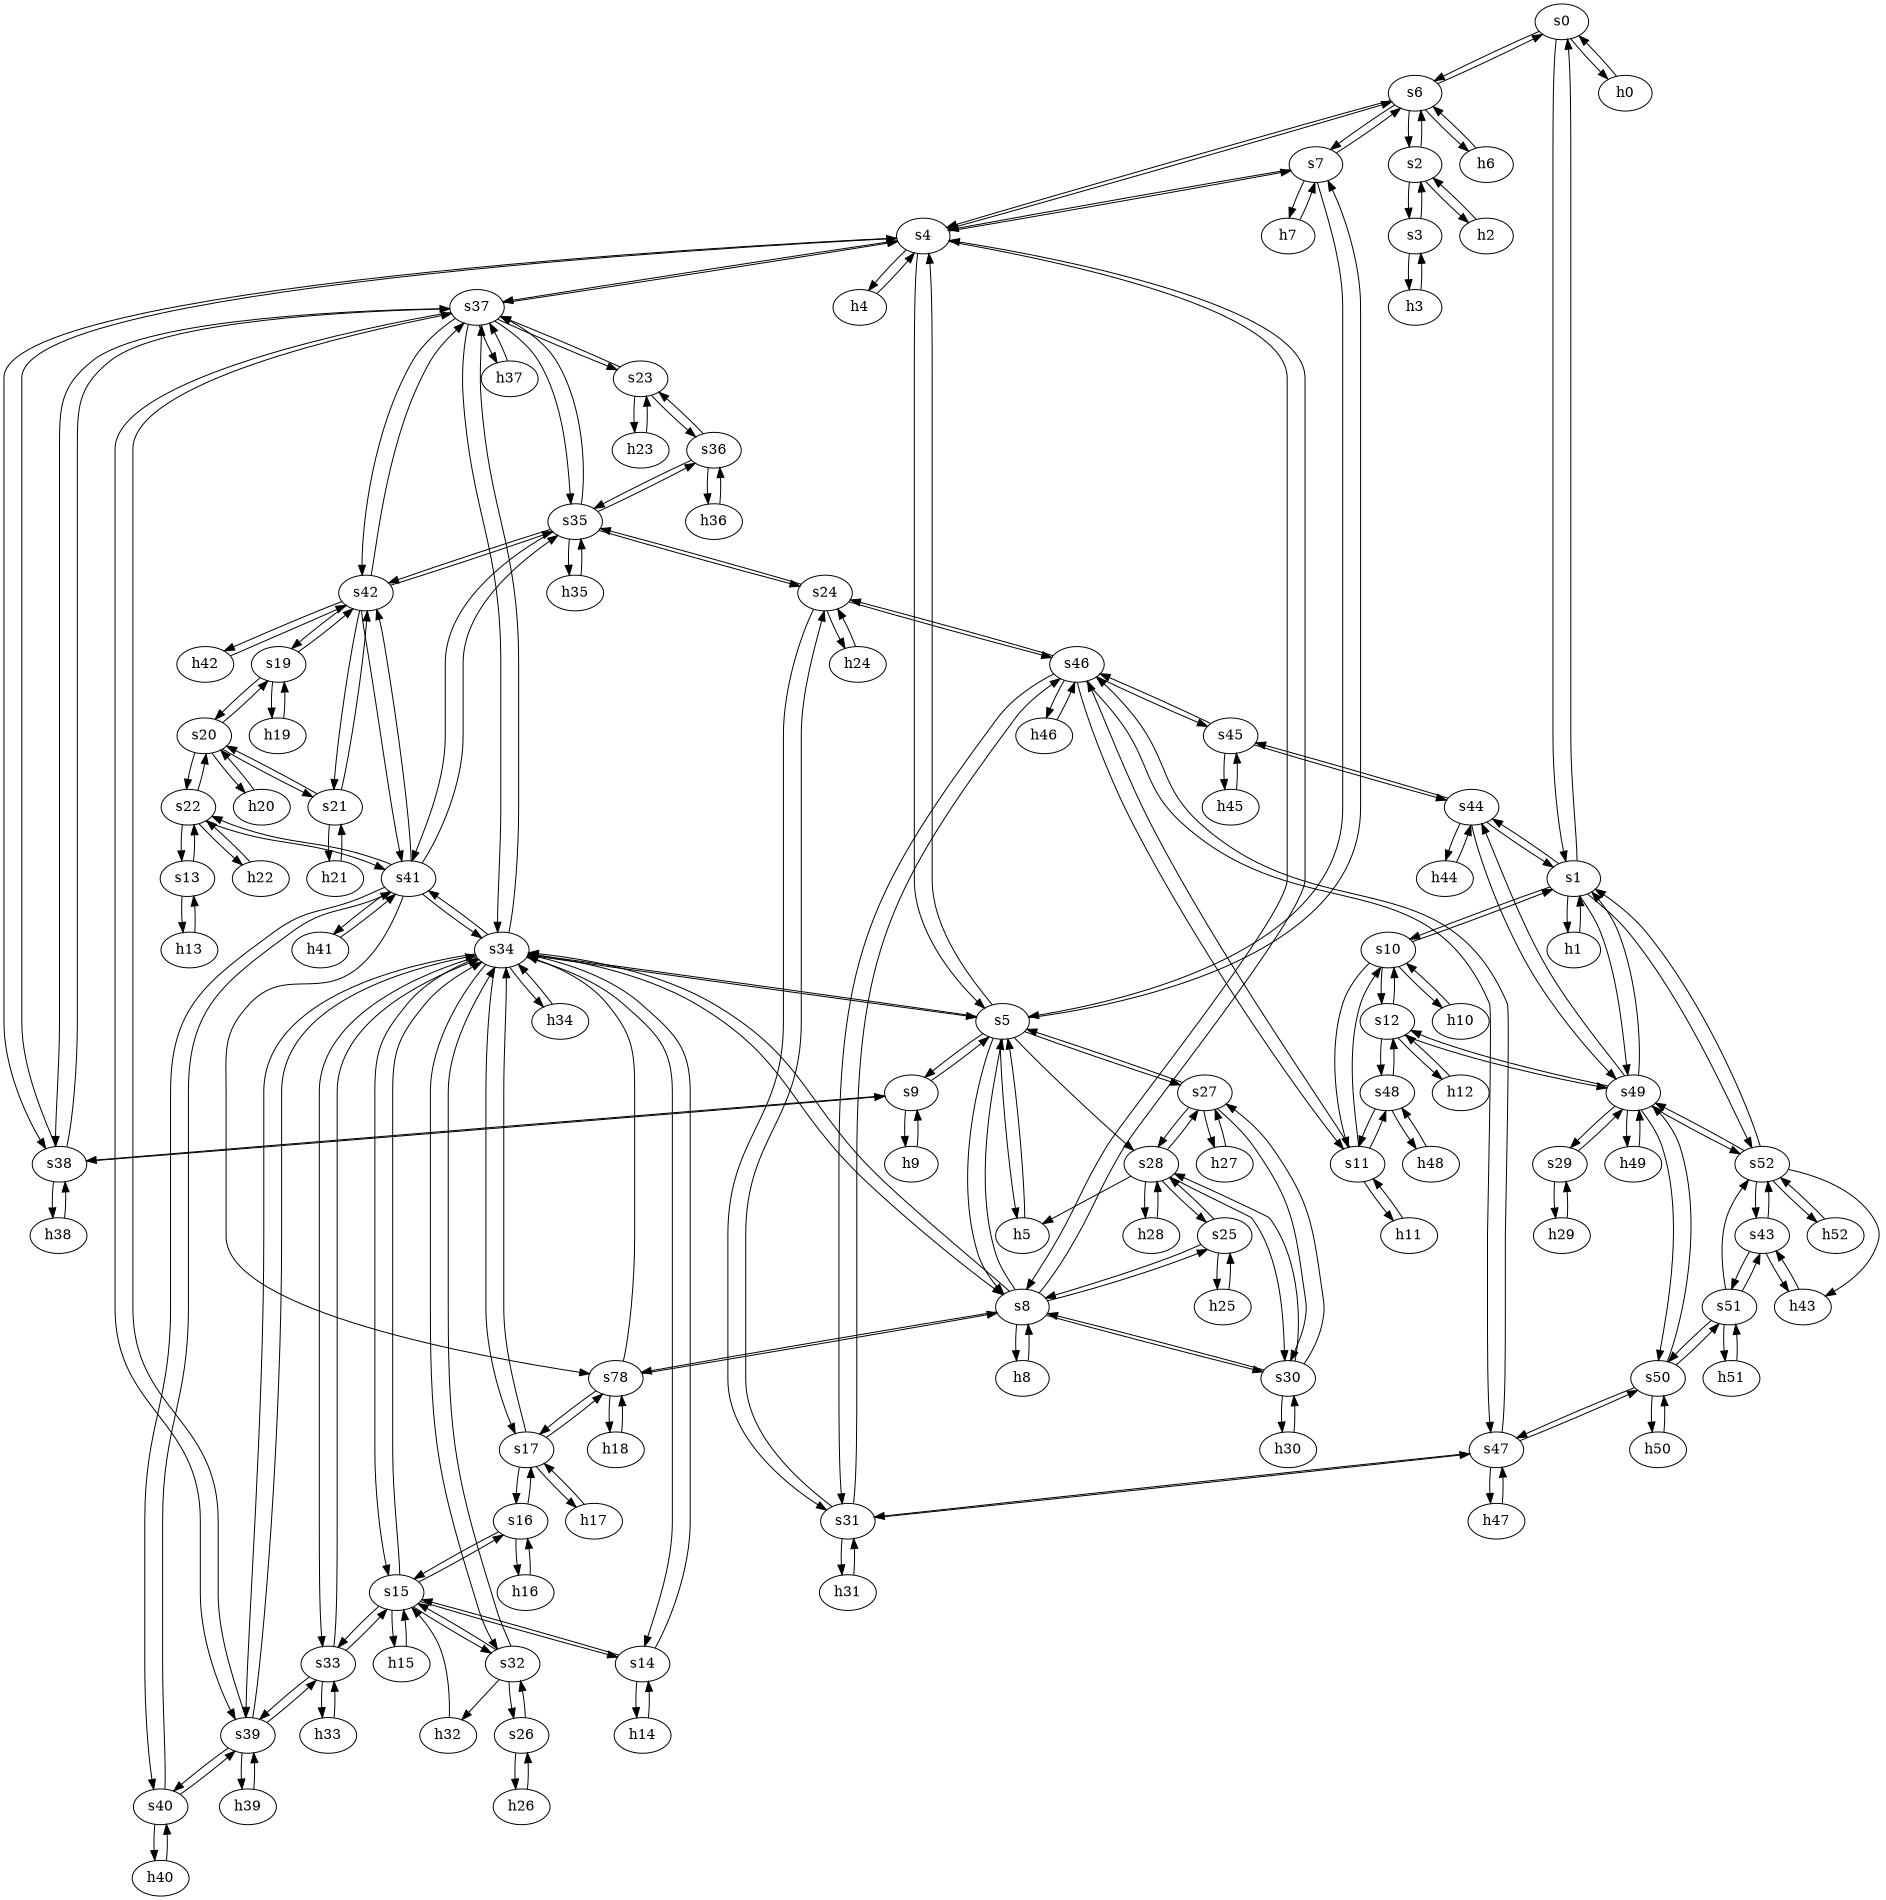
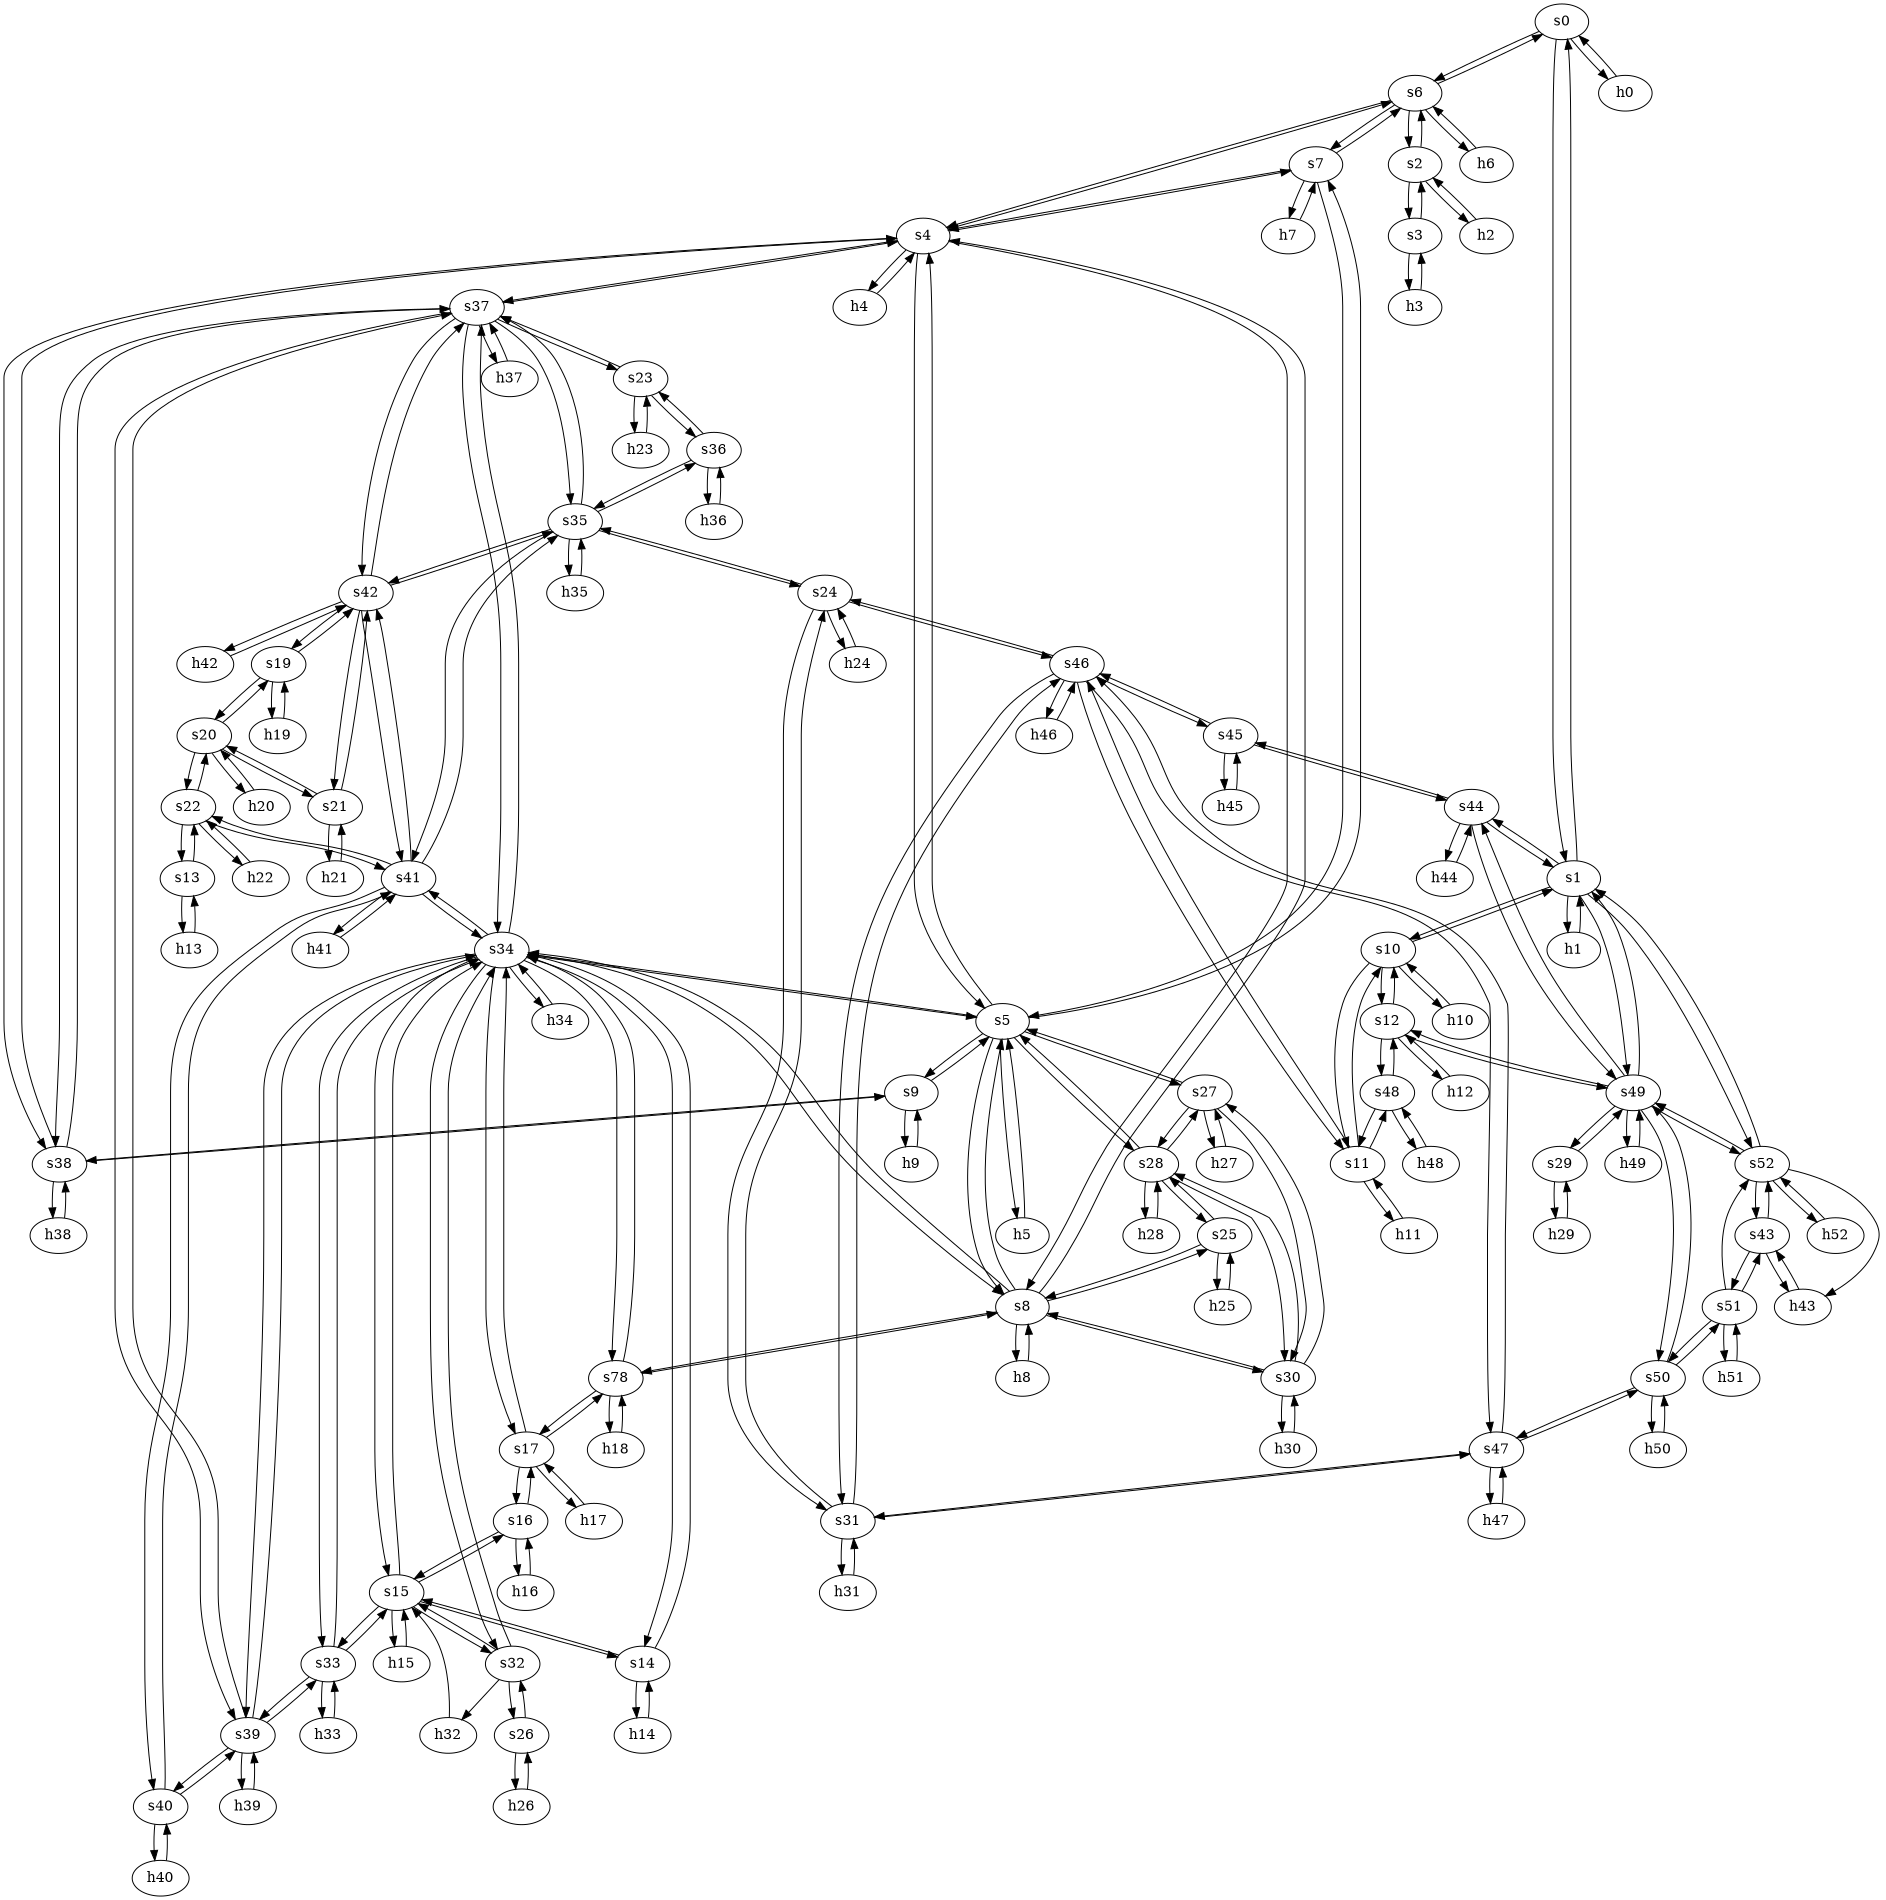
(1089, 1199) -> (1085, 1094)
(226, 1212) -> (617, 1134)
